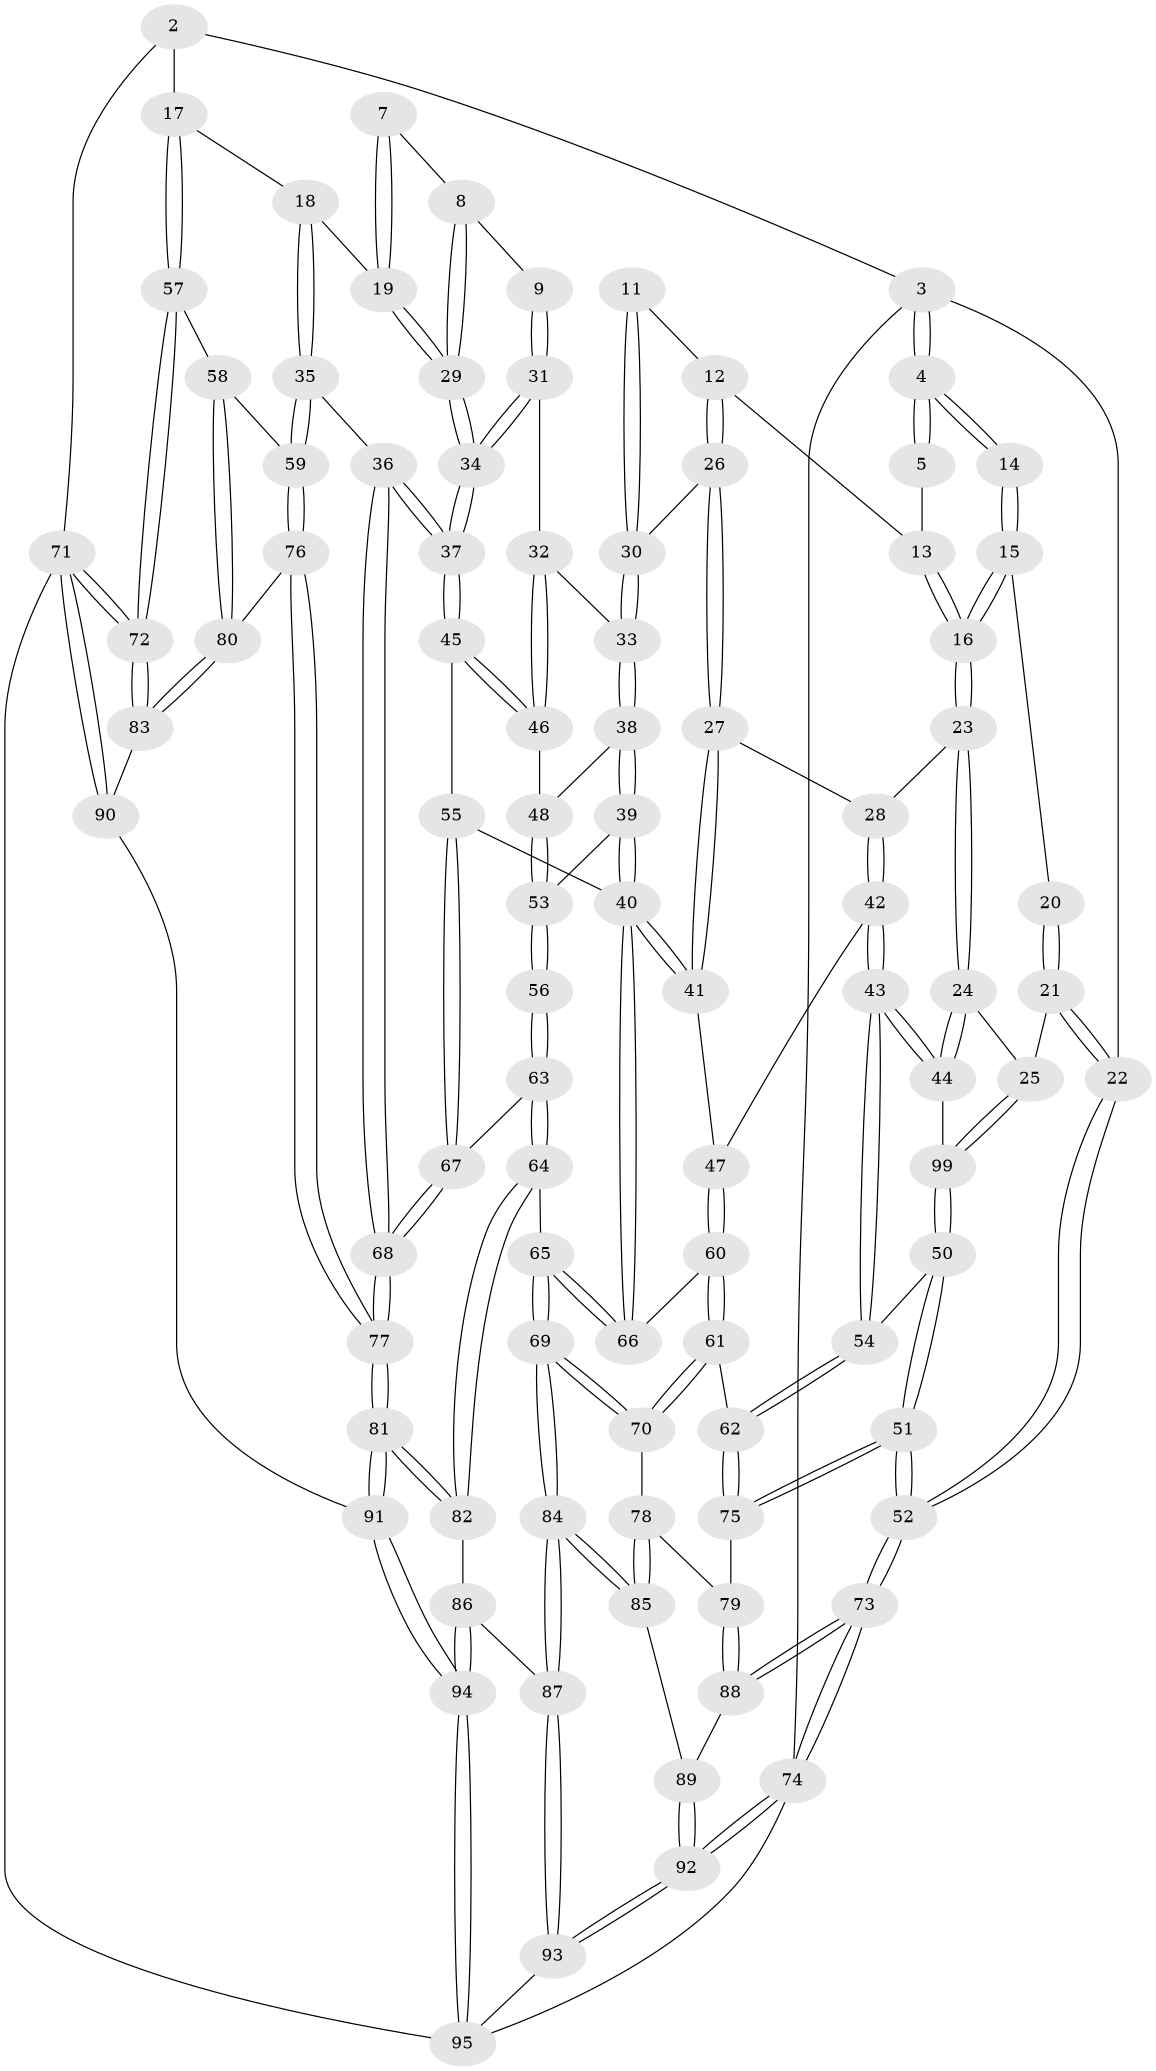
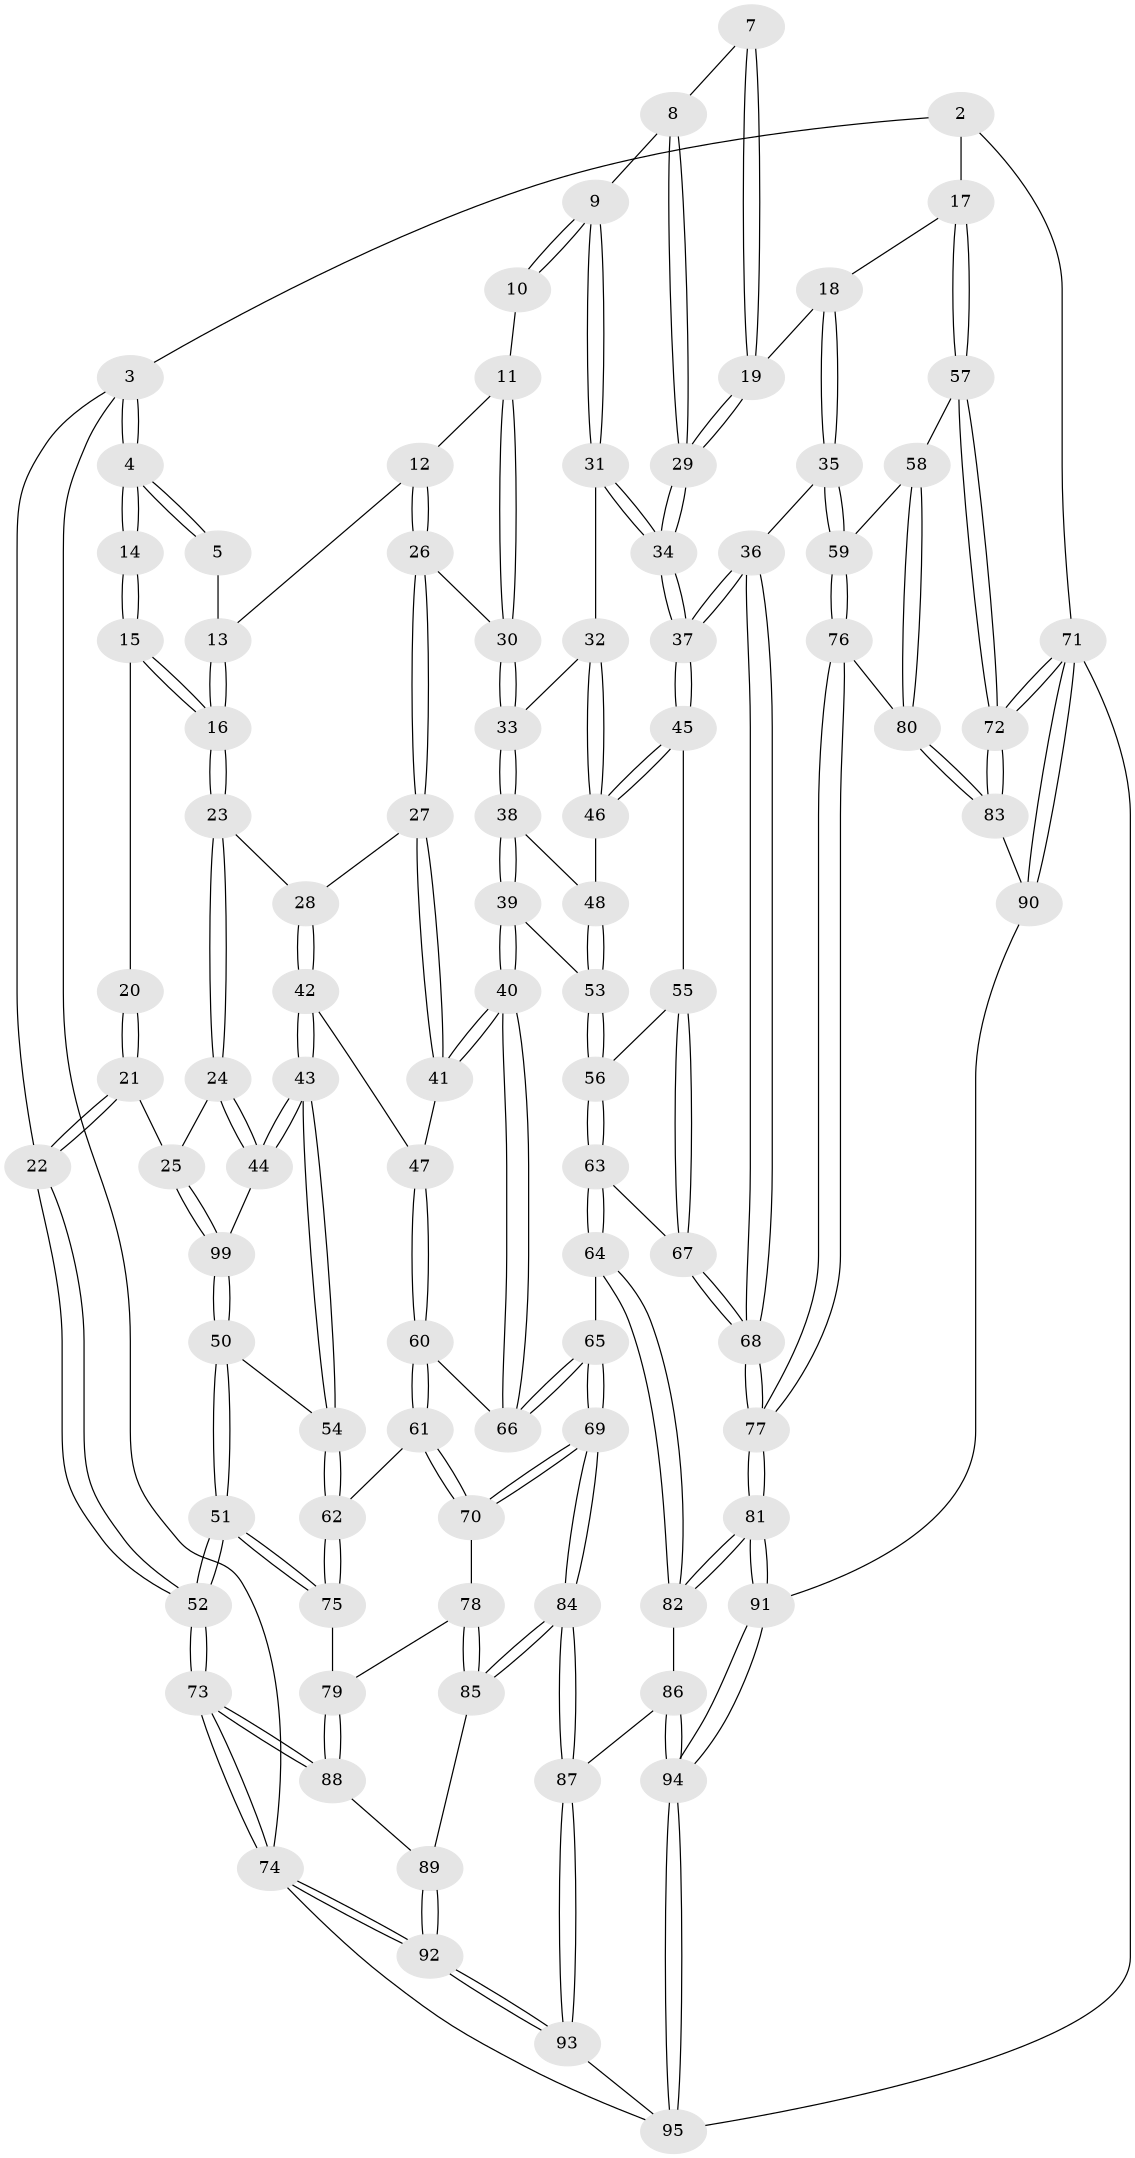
none -> (518, 290)
(540, 860) -> (640, 1035)
